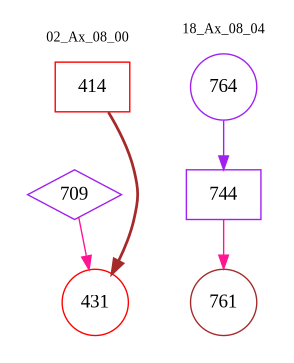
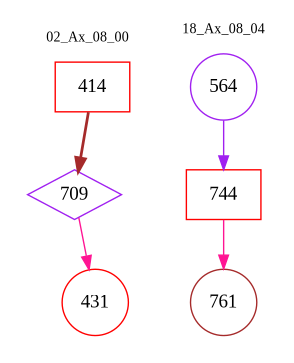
(224, 87) -> (224, 87)
(137, 185) -> (84, 135)
(224, 195) -> (224, 195)
